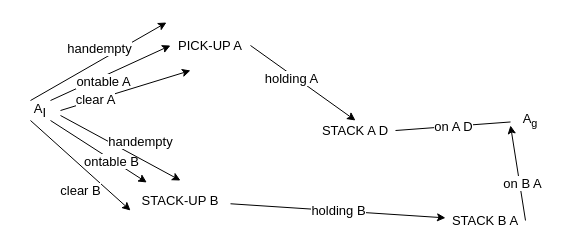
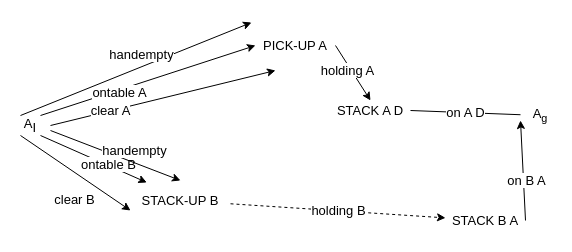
(211, 46) -> (296, 46)
(41, 111) -> (31, 126)
(531, 121) -> (541, 116)
(356, 131) -> (371, 111)
(270, 206) -> (270, 206)
